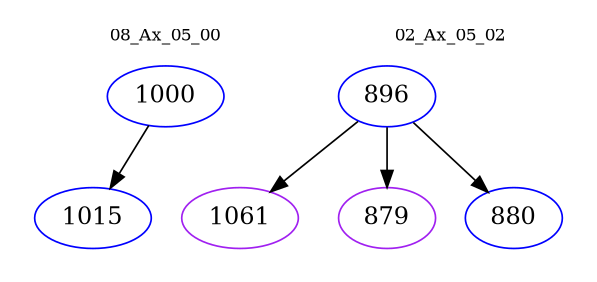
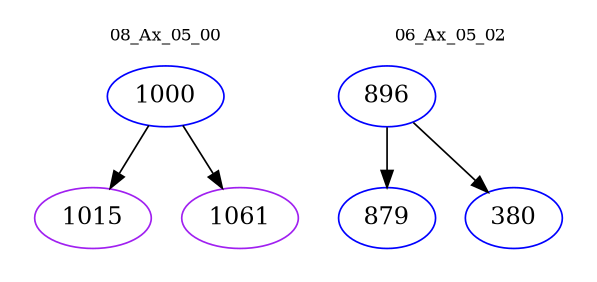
(450, 36) -> (450, 36)
(336, 139) -> (198, 150)
(93, 218) -> (93, 218)
(387, 218) -> (387, 218)
(514, 218) -> (514, 218)
